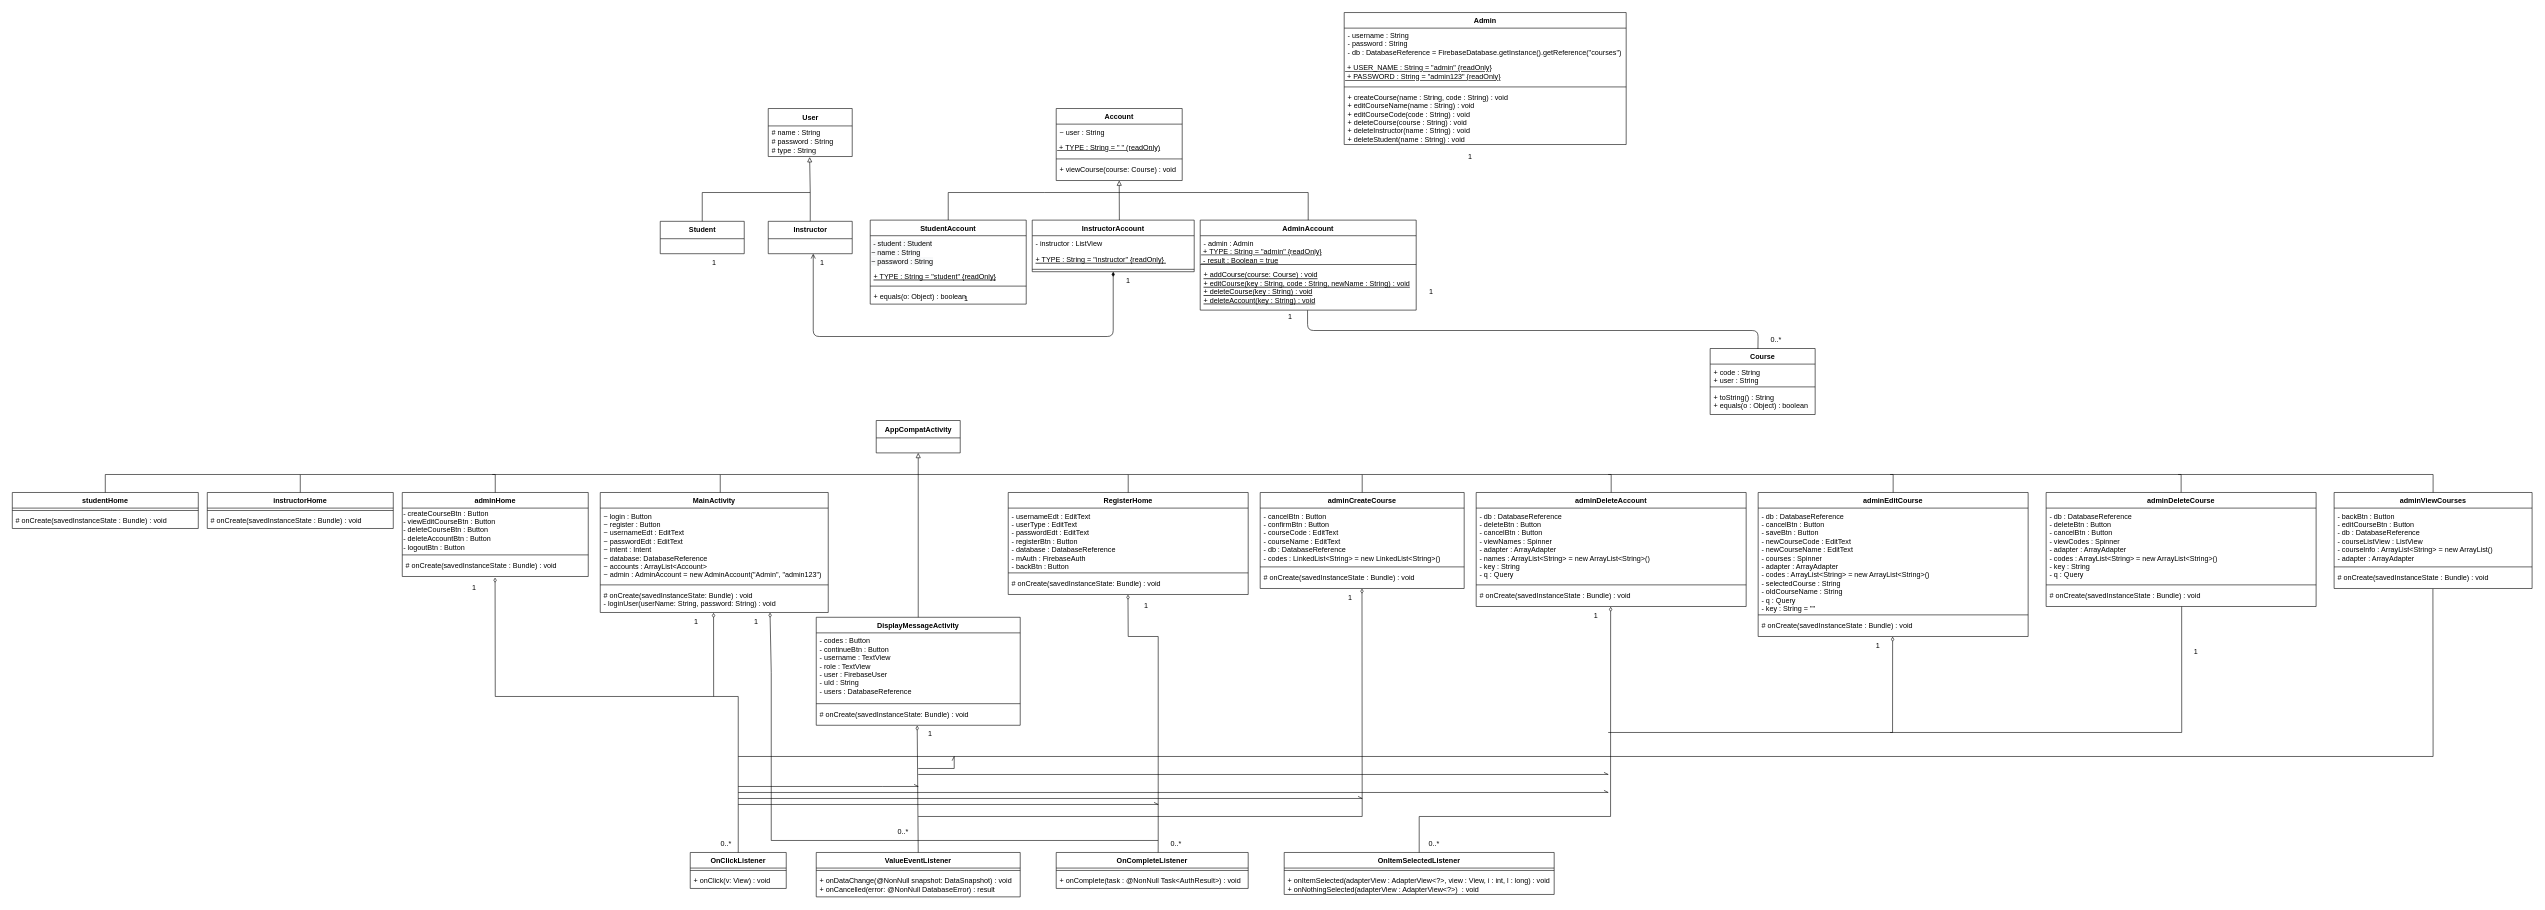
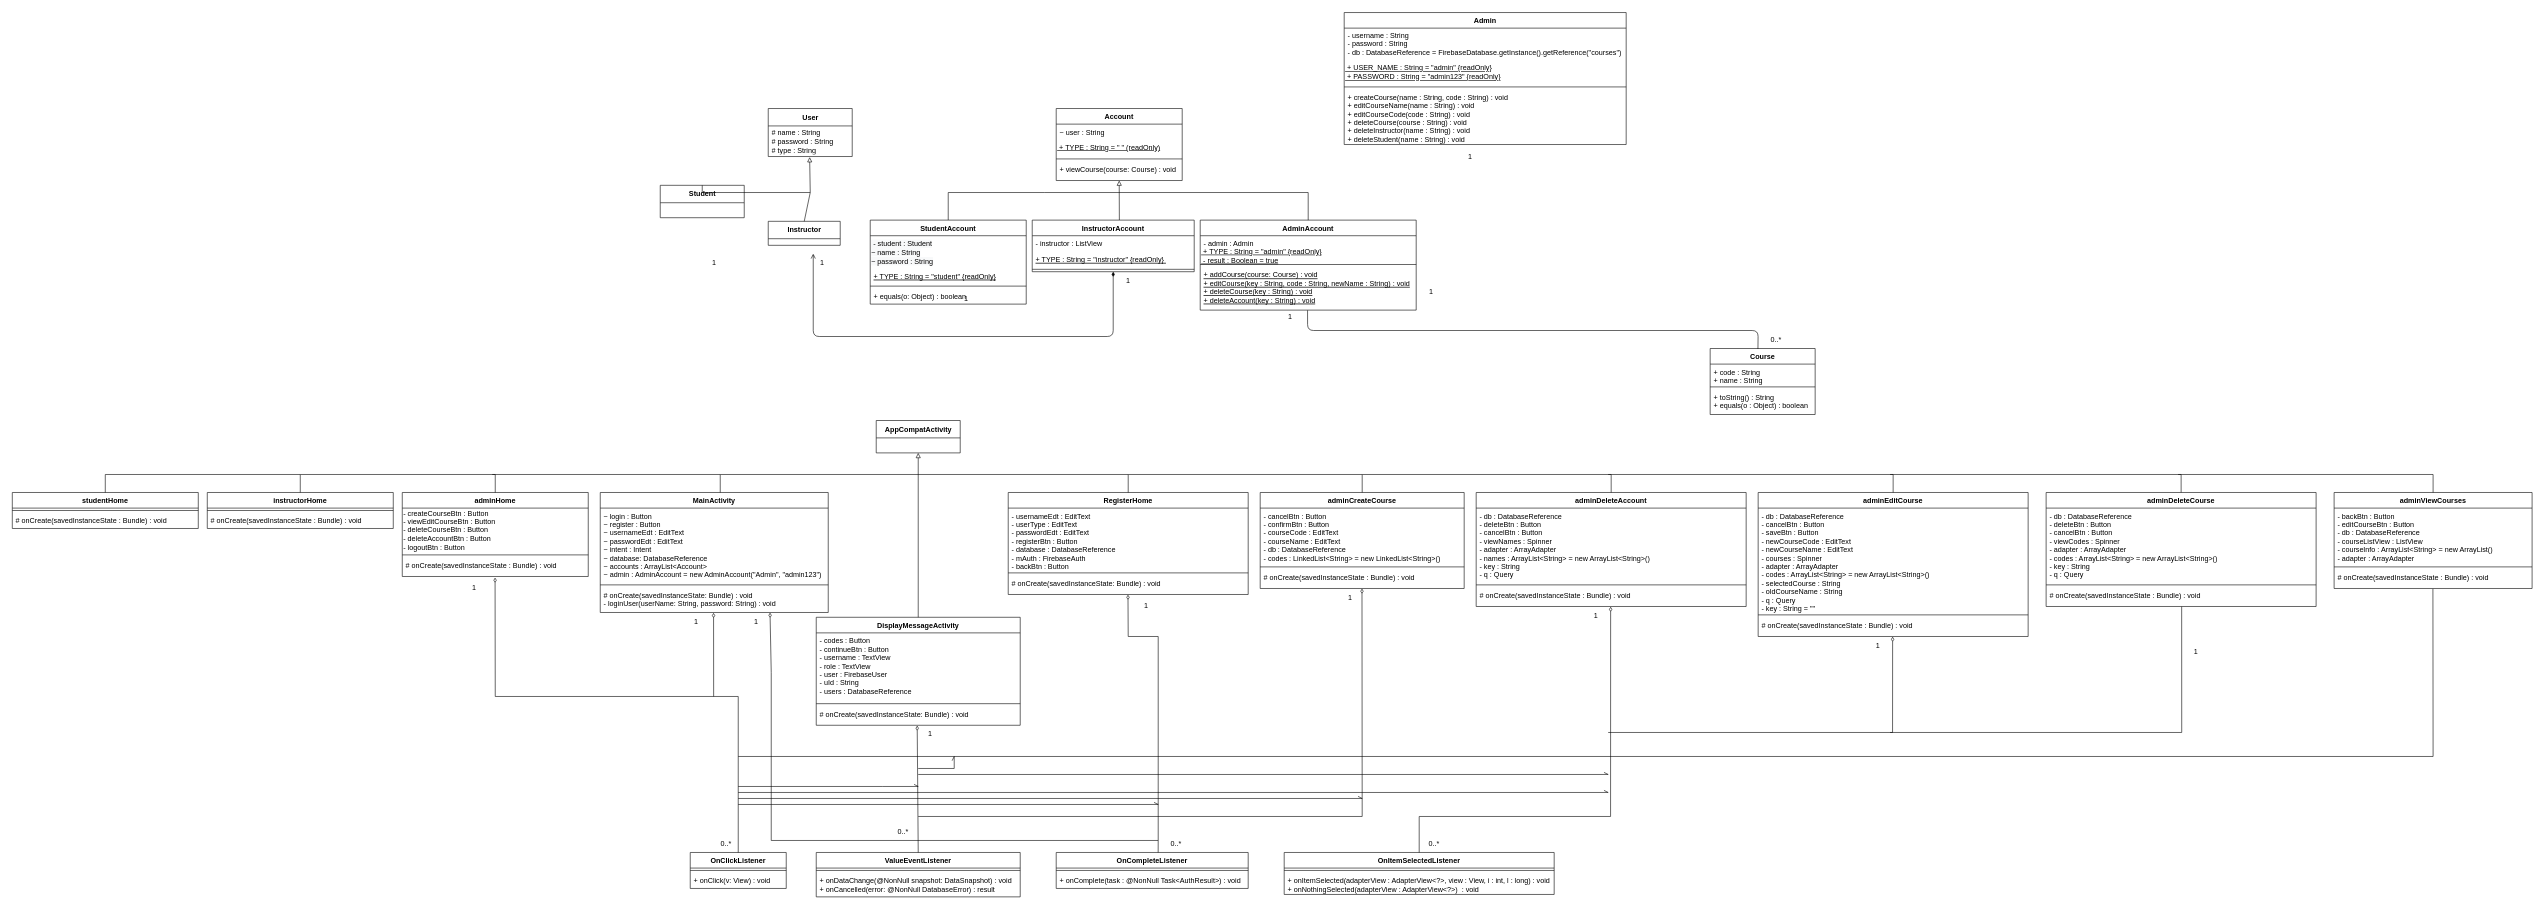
(702, 237) -> (702, 201)
(810, 237) -> (804, 233)
(1739, 372) -> (1739, 372)
